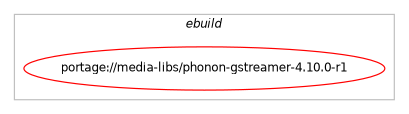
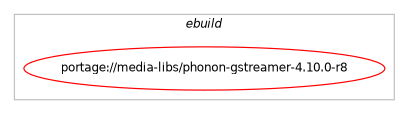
(204, 68) -> (204, 68)
